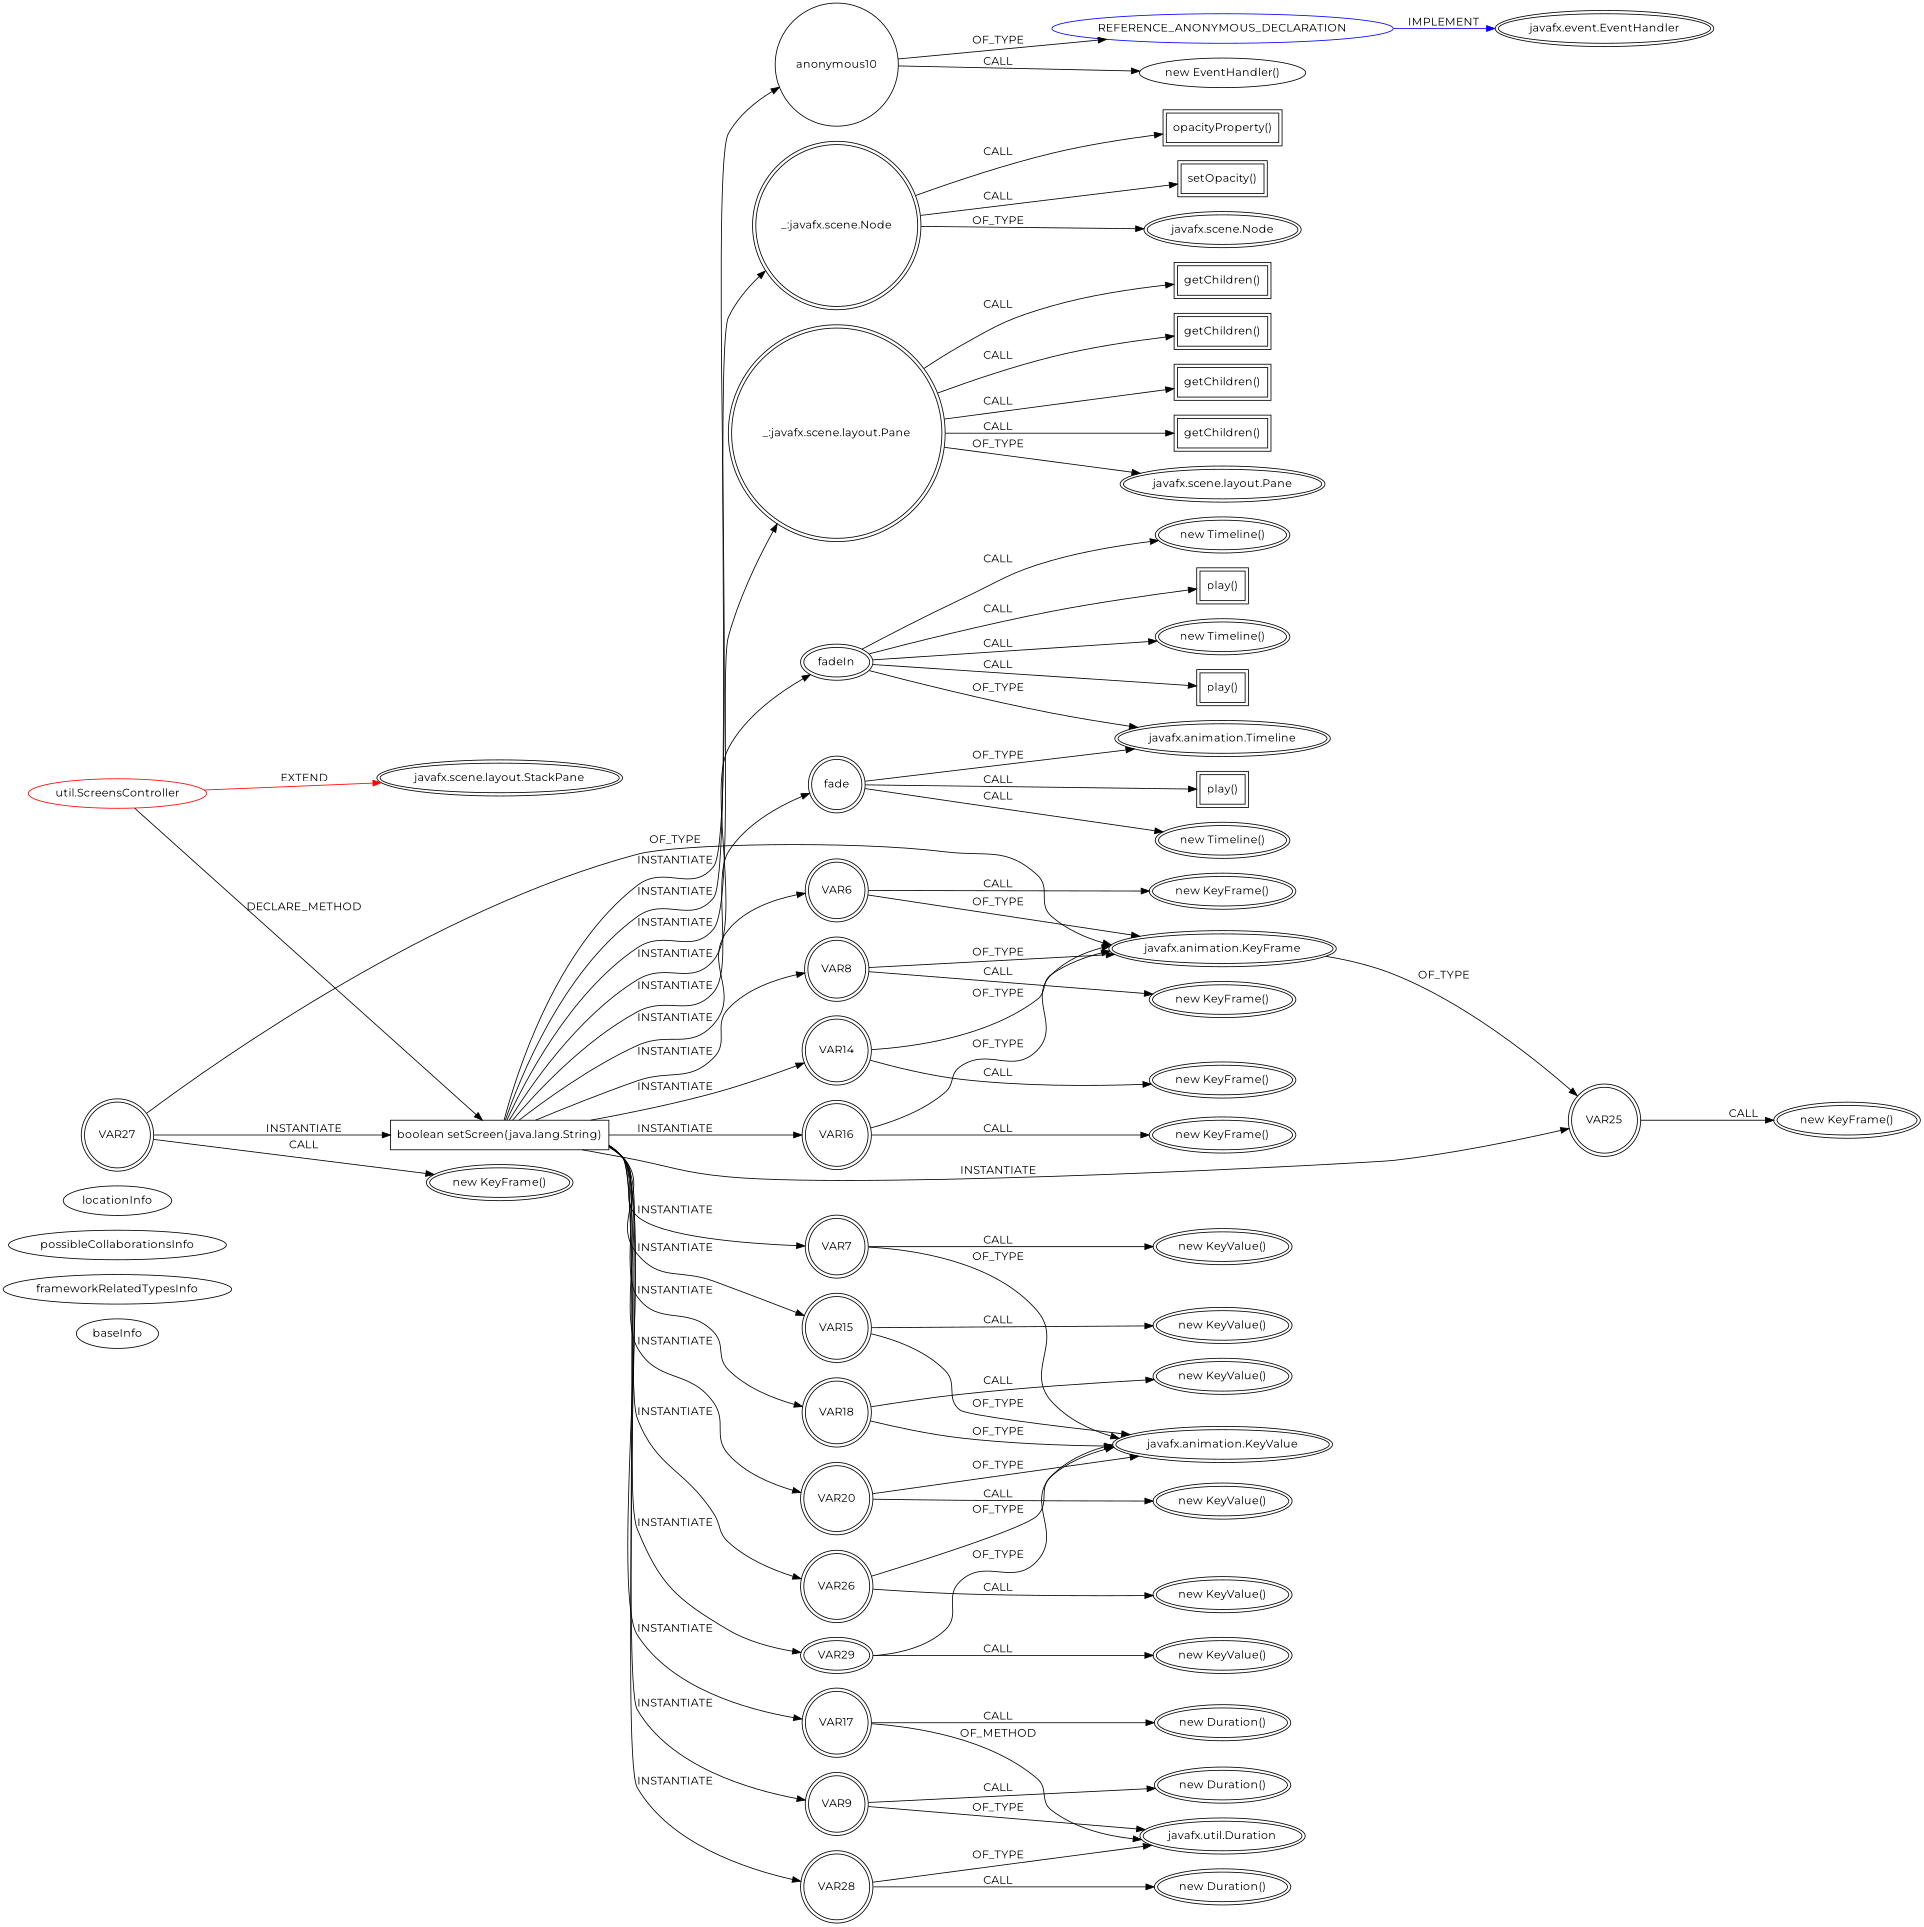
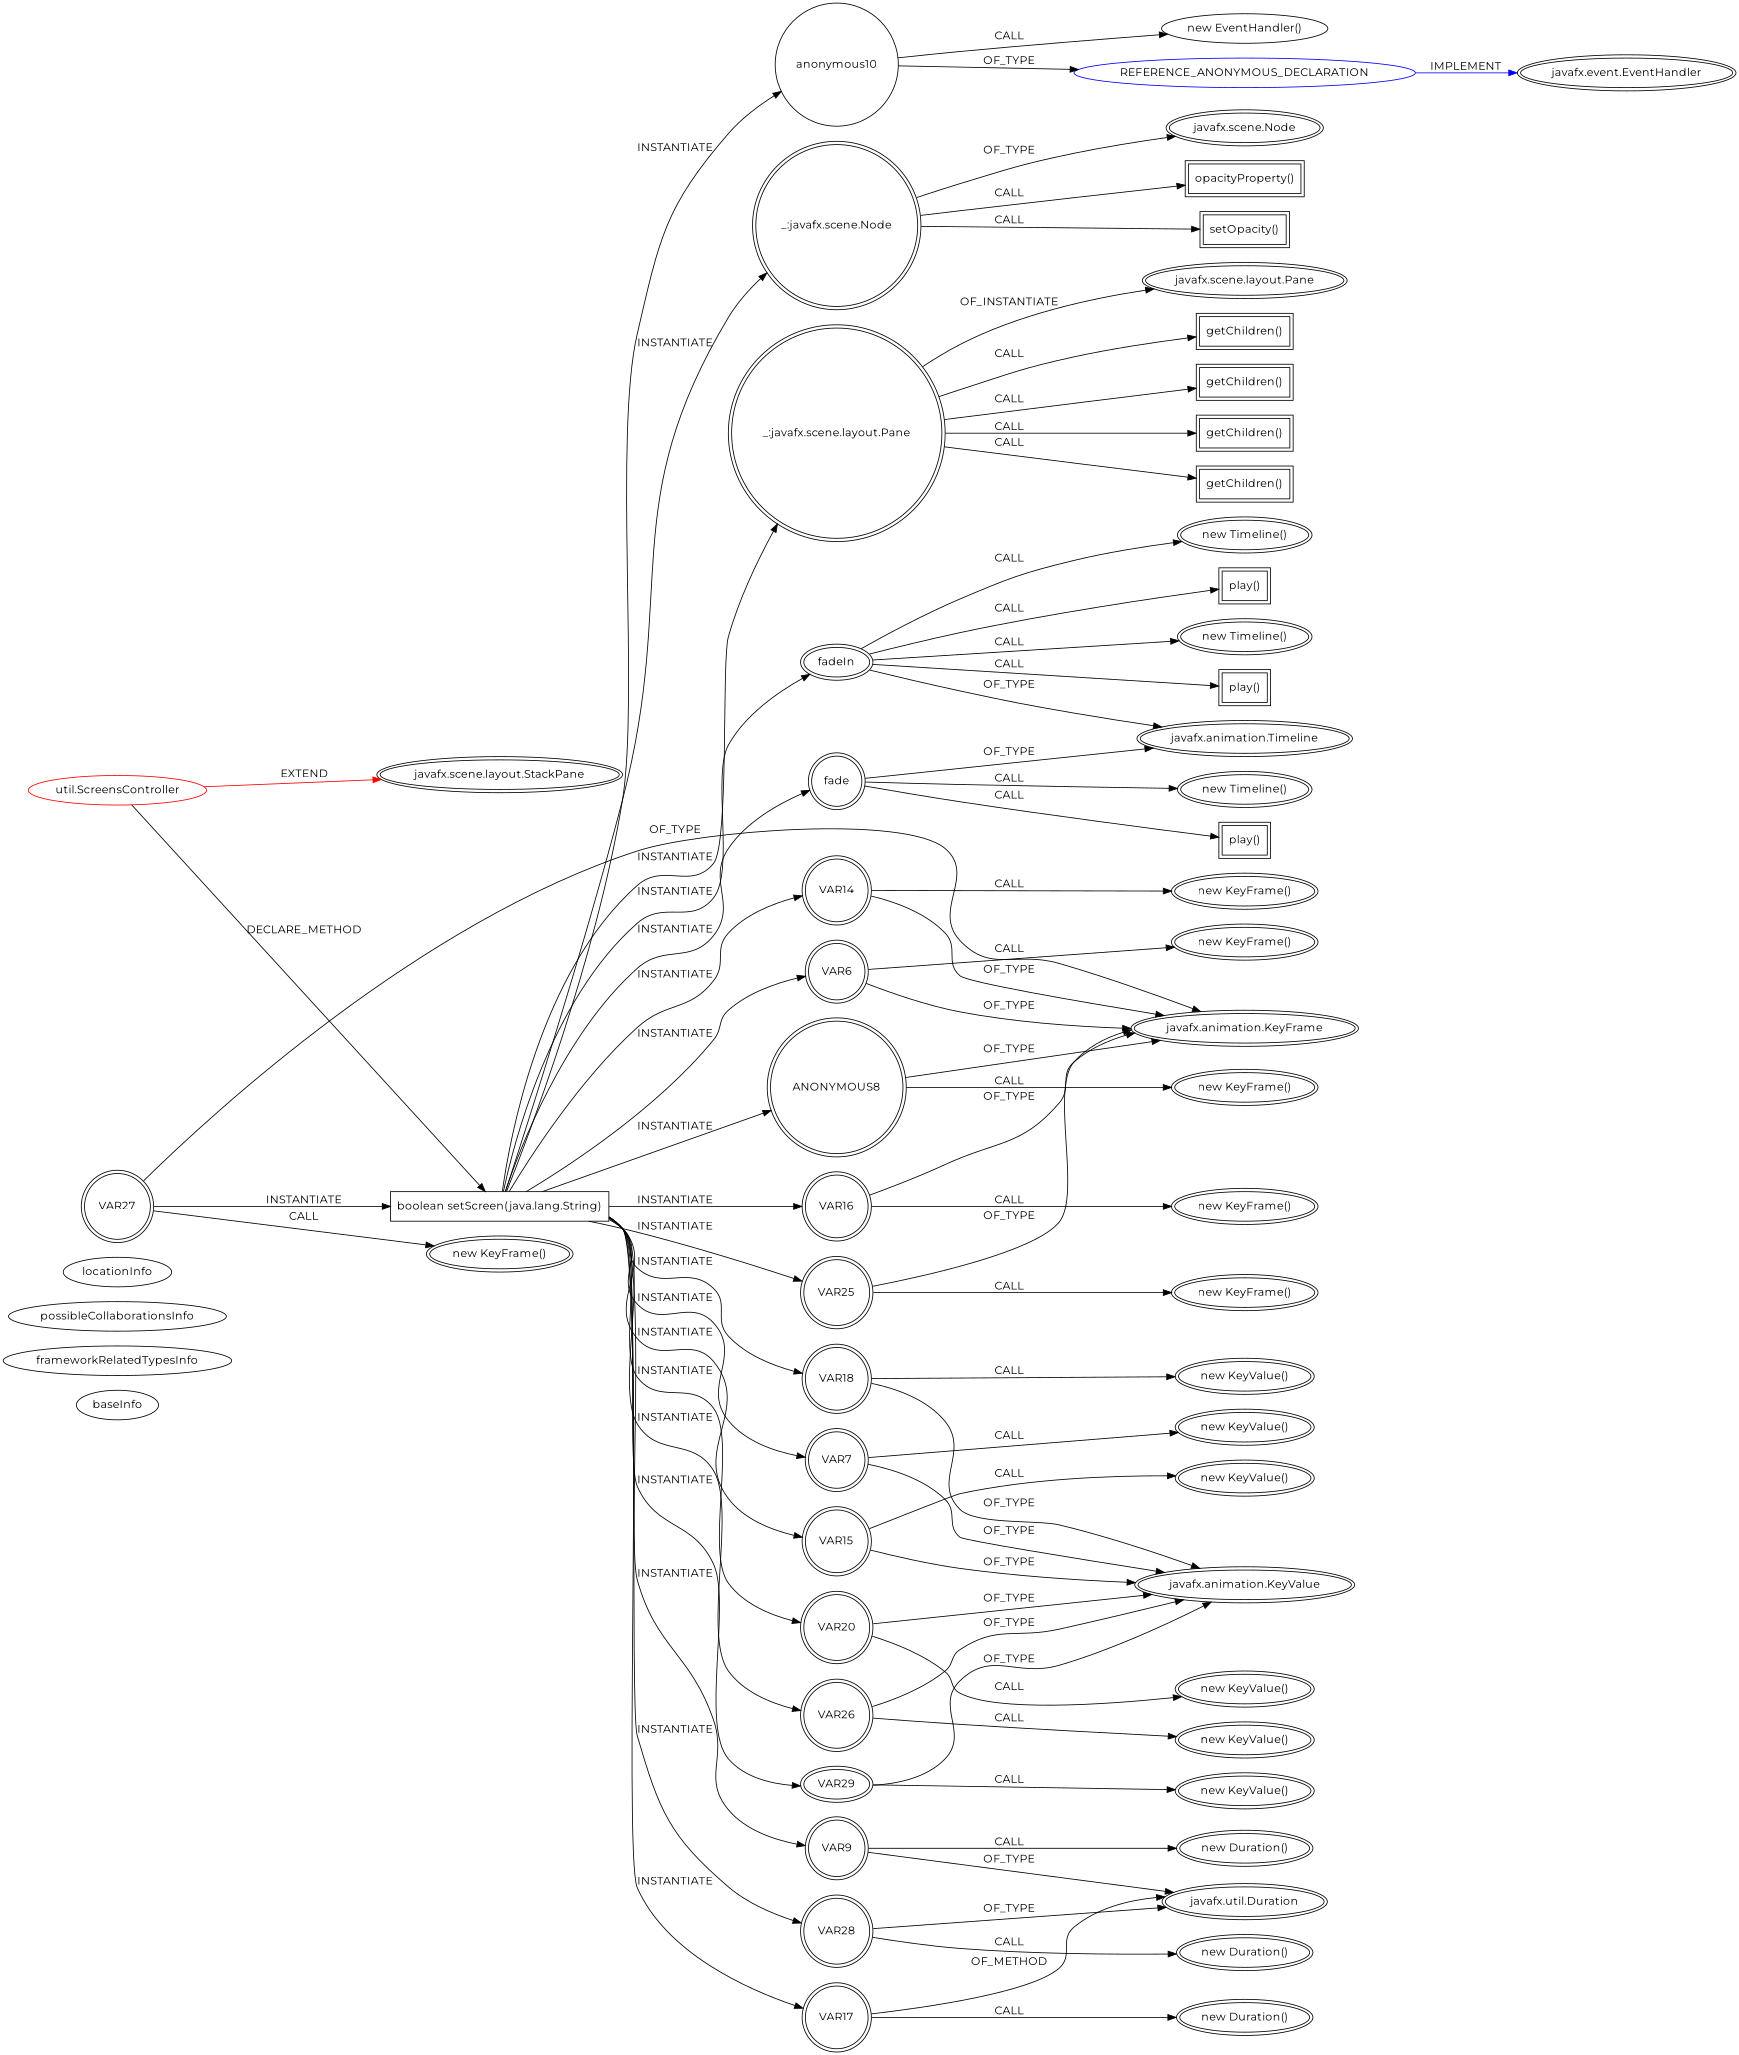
(998, 444) -> (1010, 302)
(837, 969) -> (837, 1087)
(1457, 1006) -> (1064, 1212)
